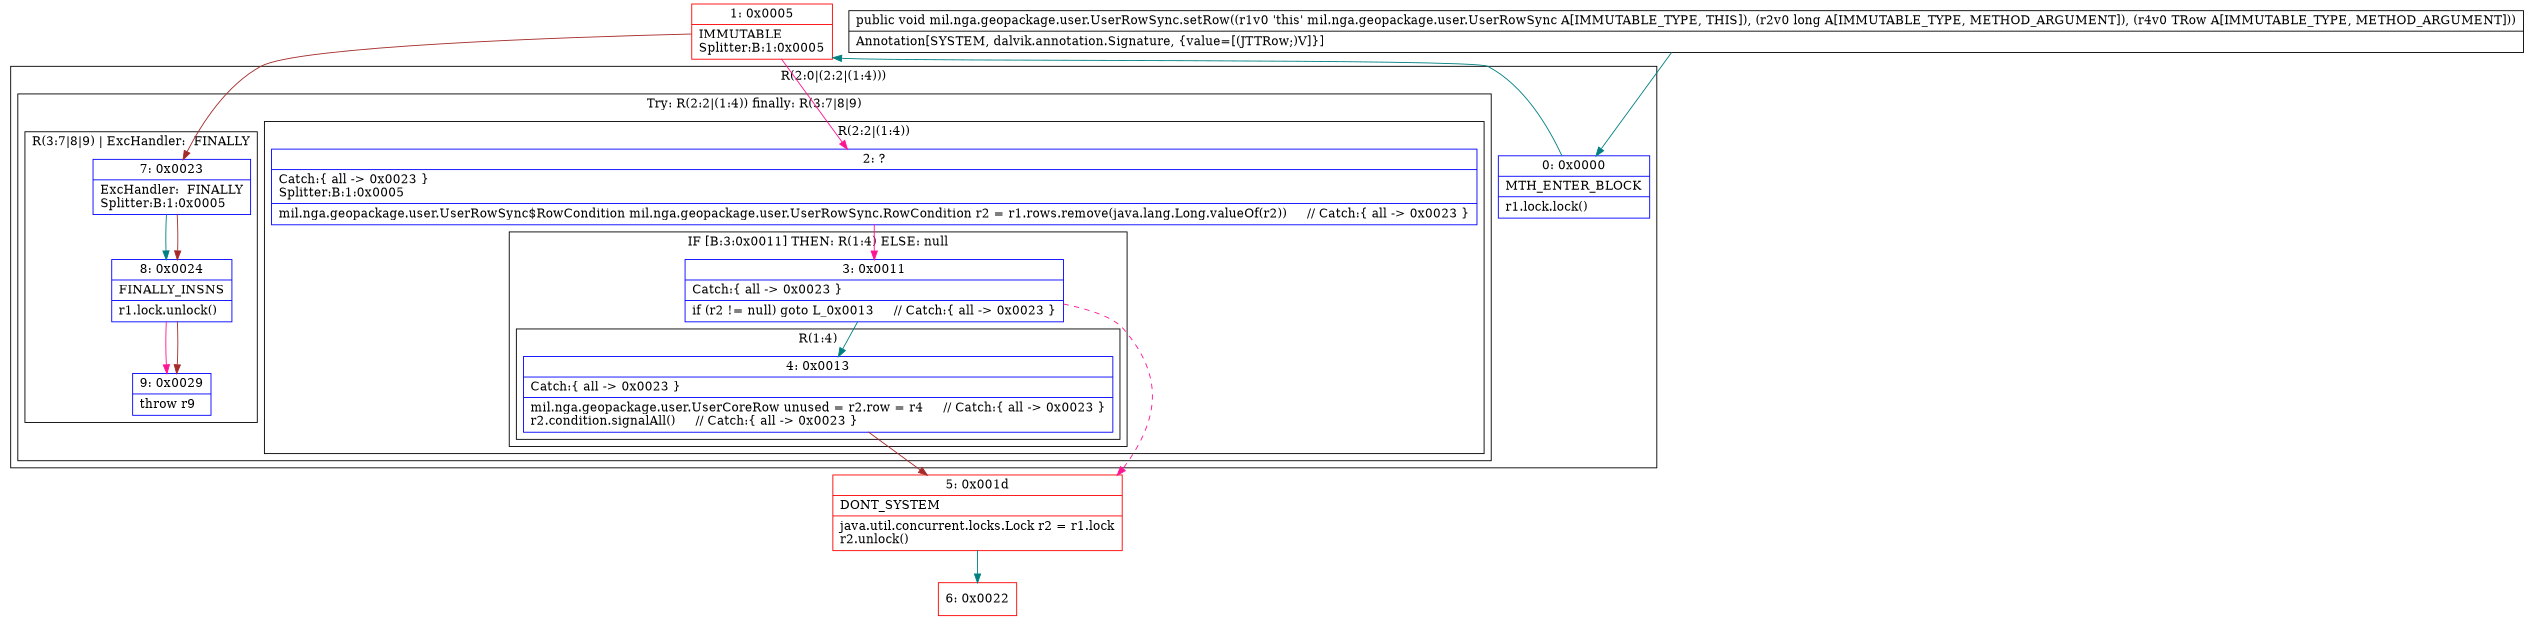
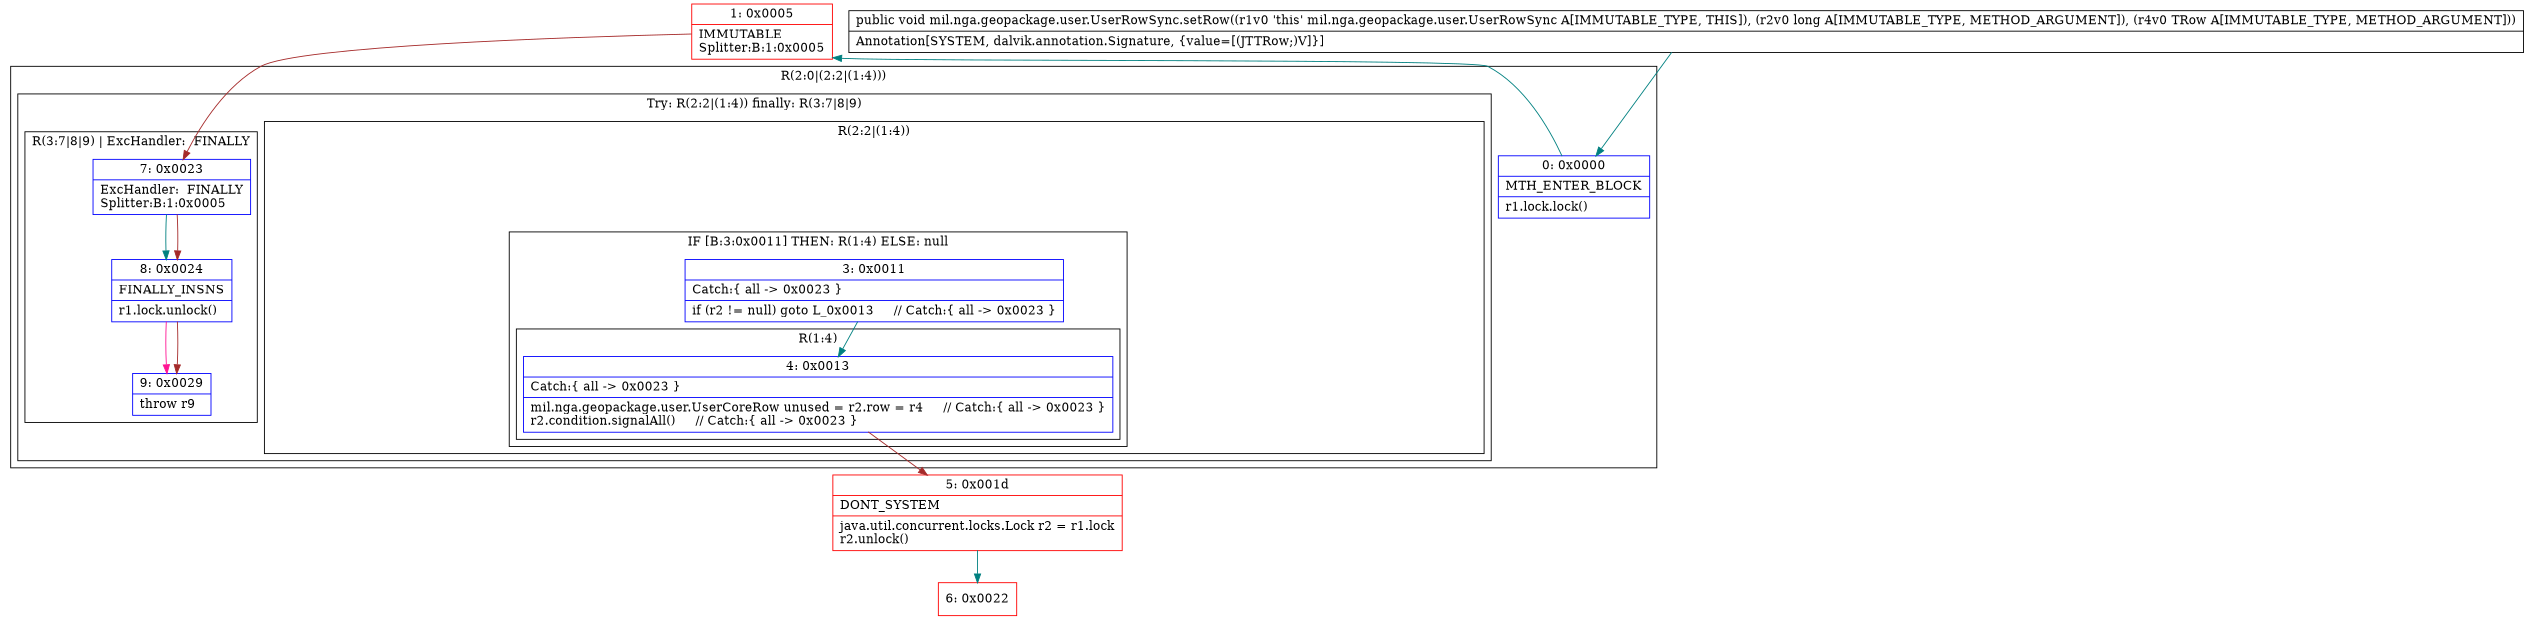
(874, 187) -> none
(1147, 366) -> none
